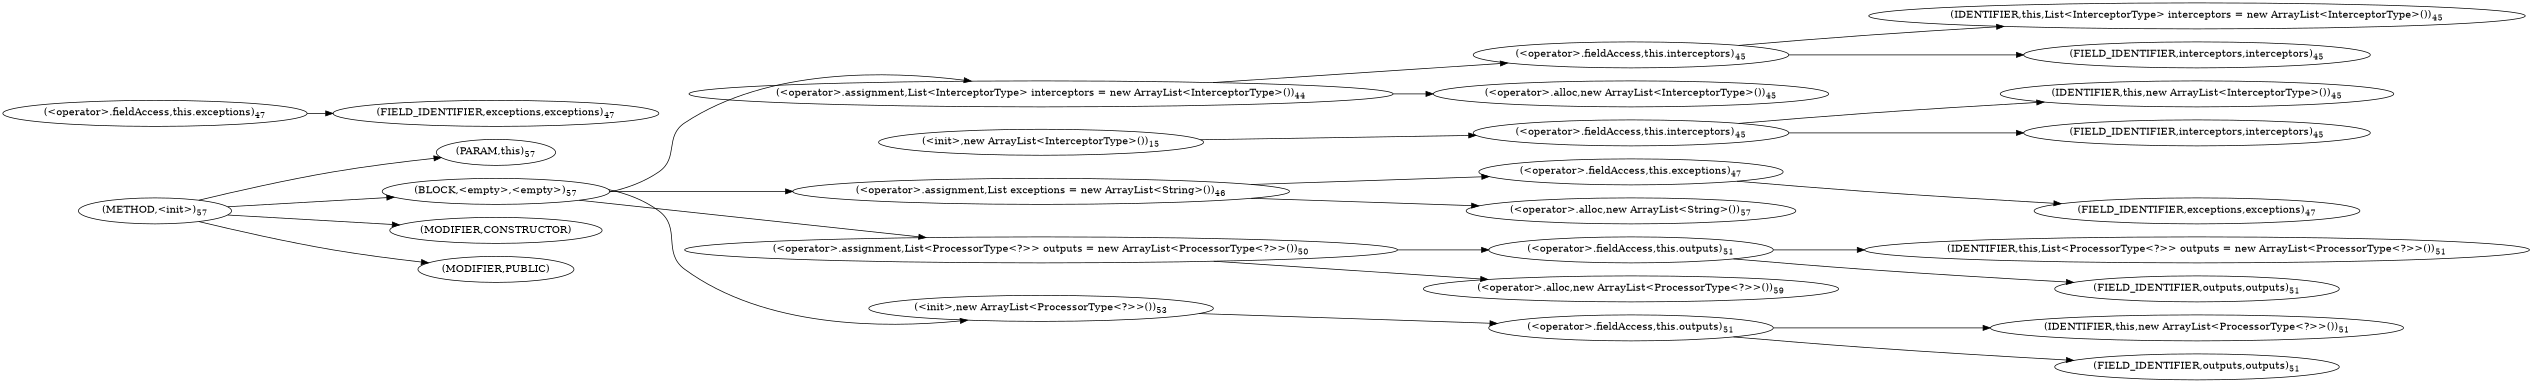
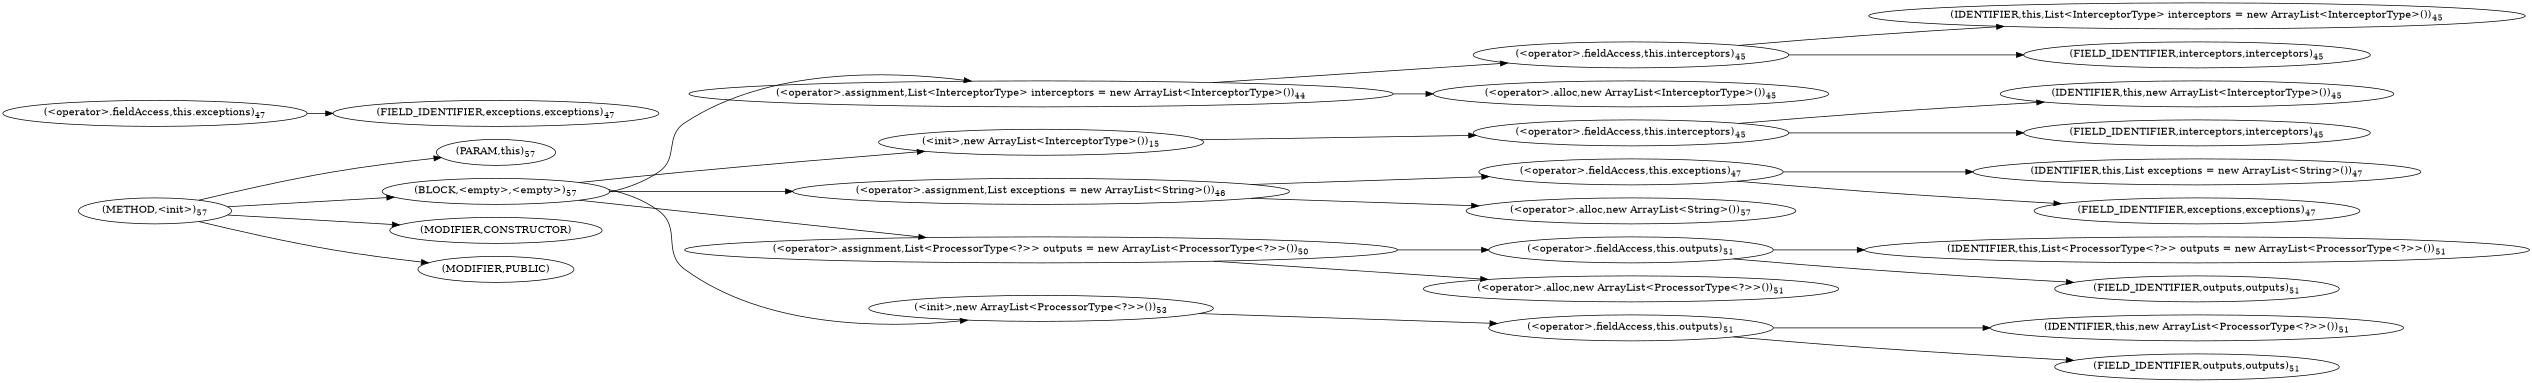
none -> (748, 166)
none -> (2197, 172)
(1779, 288) -> (1779, 288)
